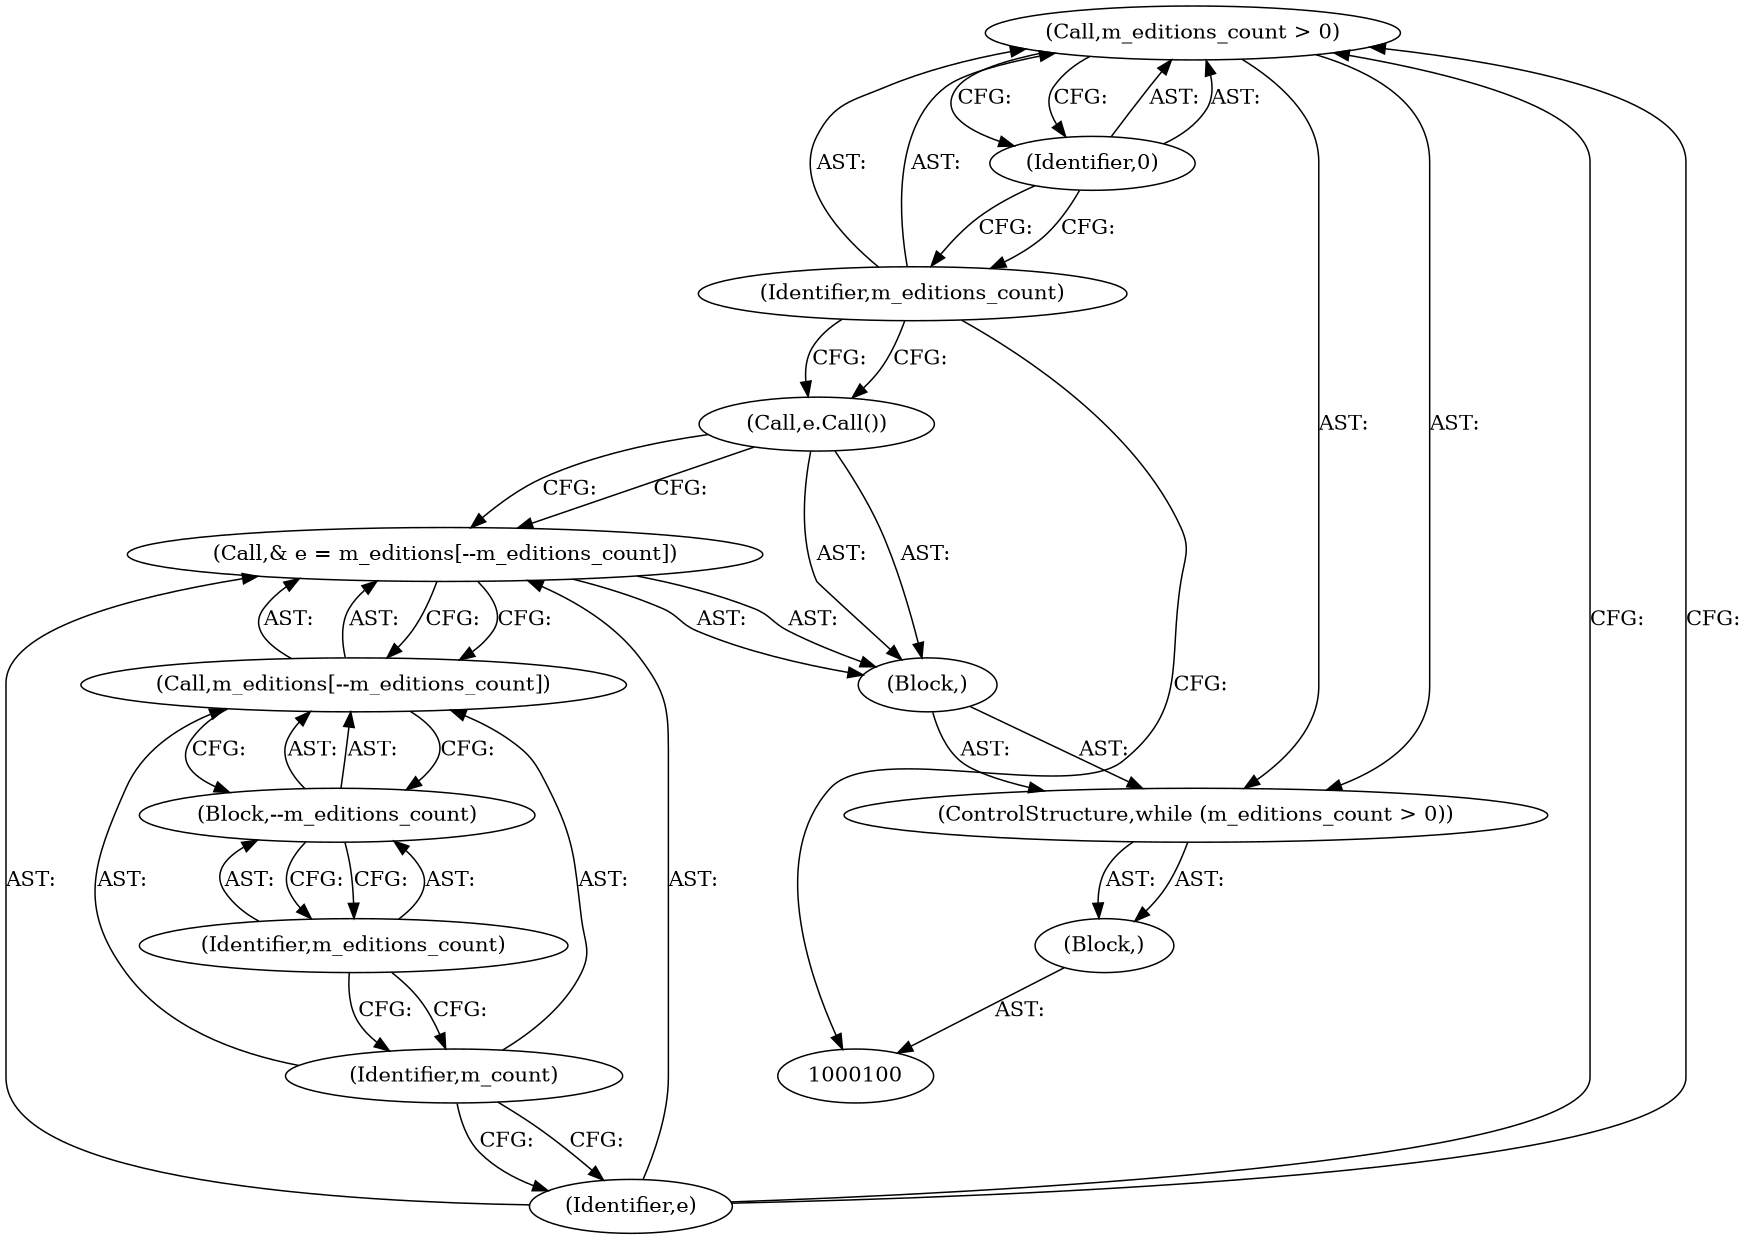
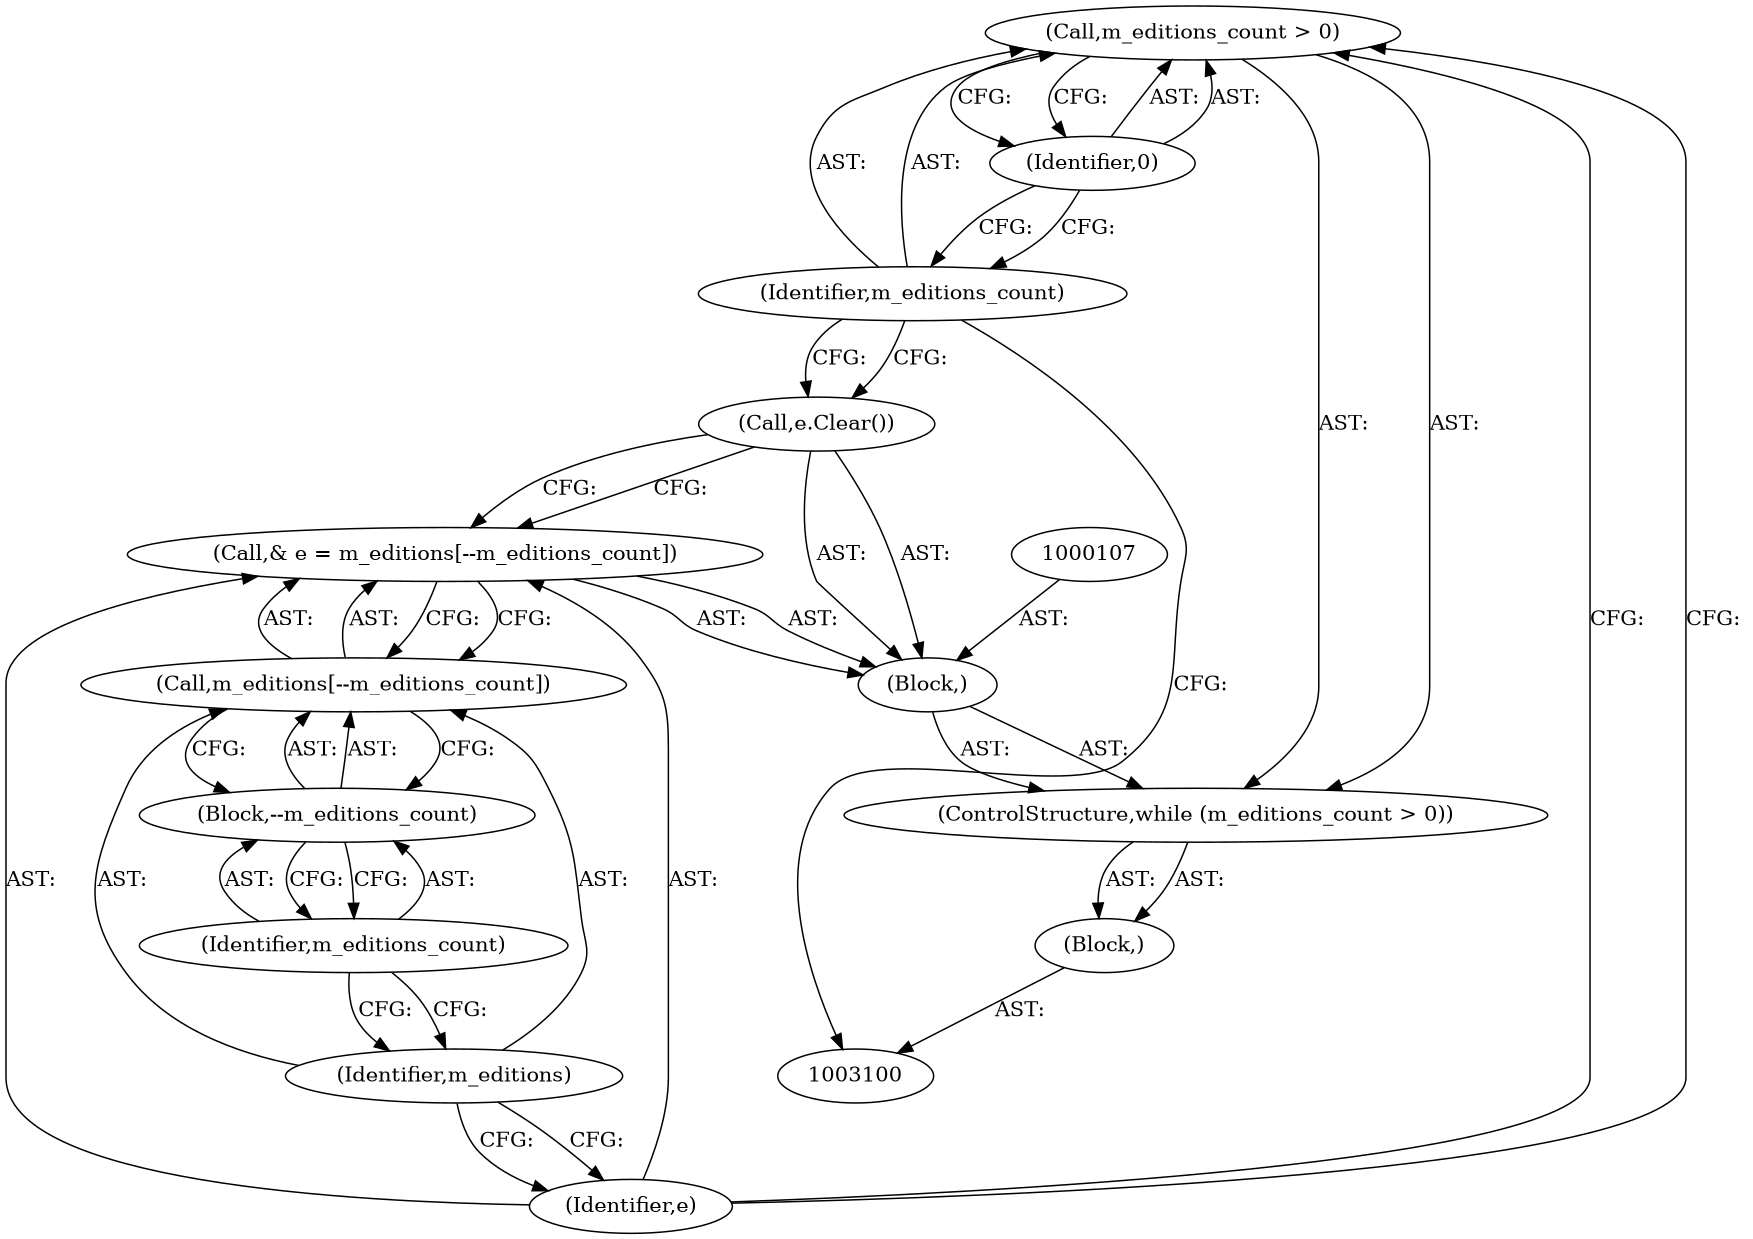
(817, 424) -> (817, 424)
none -> (1089, 554)
(454, 1076) -> (454, 1076)
(856, 1076) -> (856, 1076)
